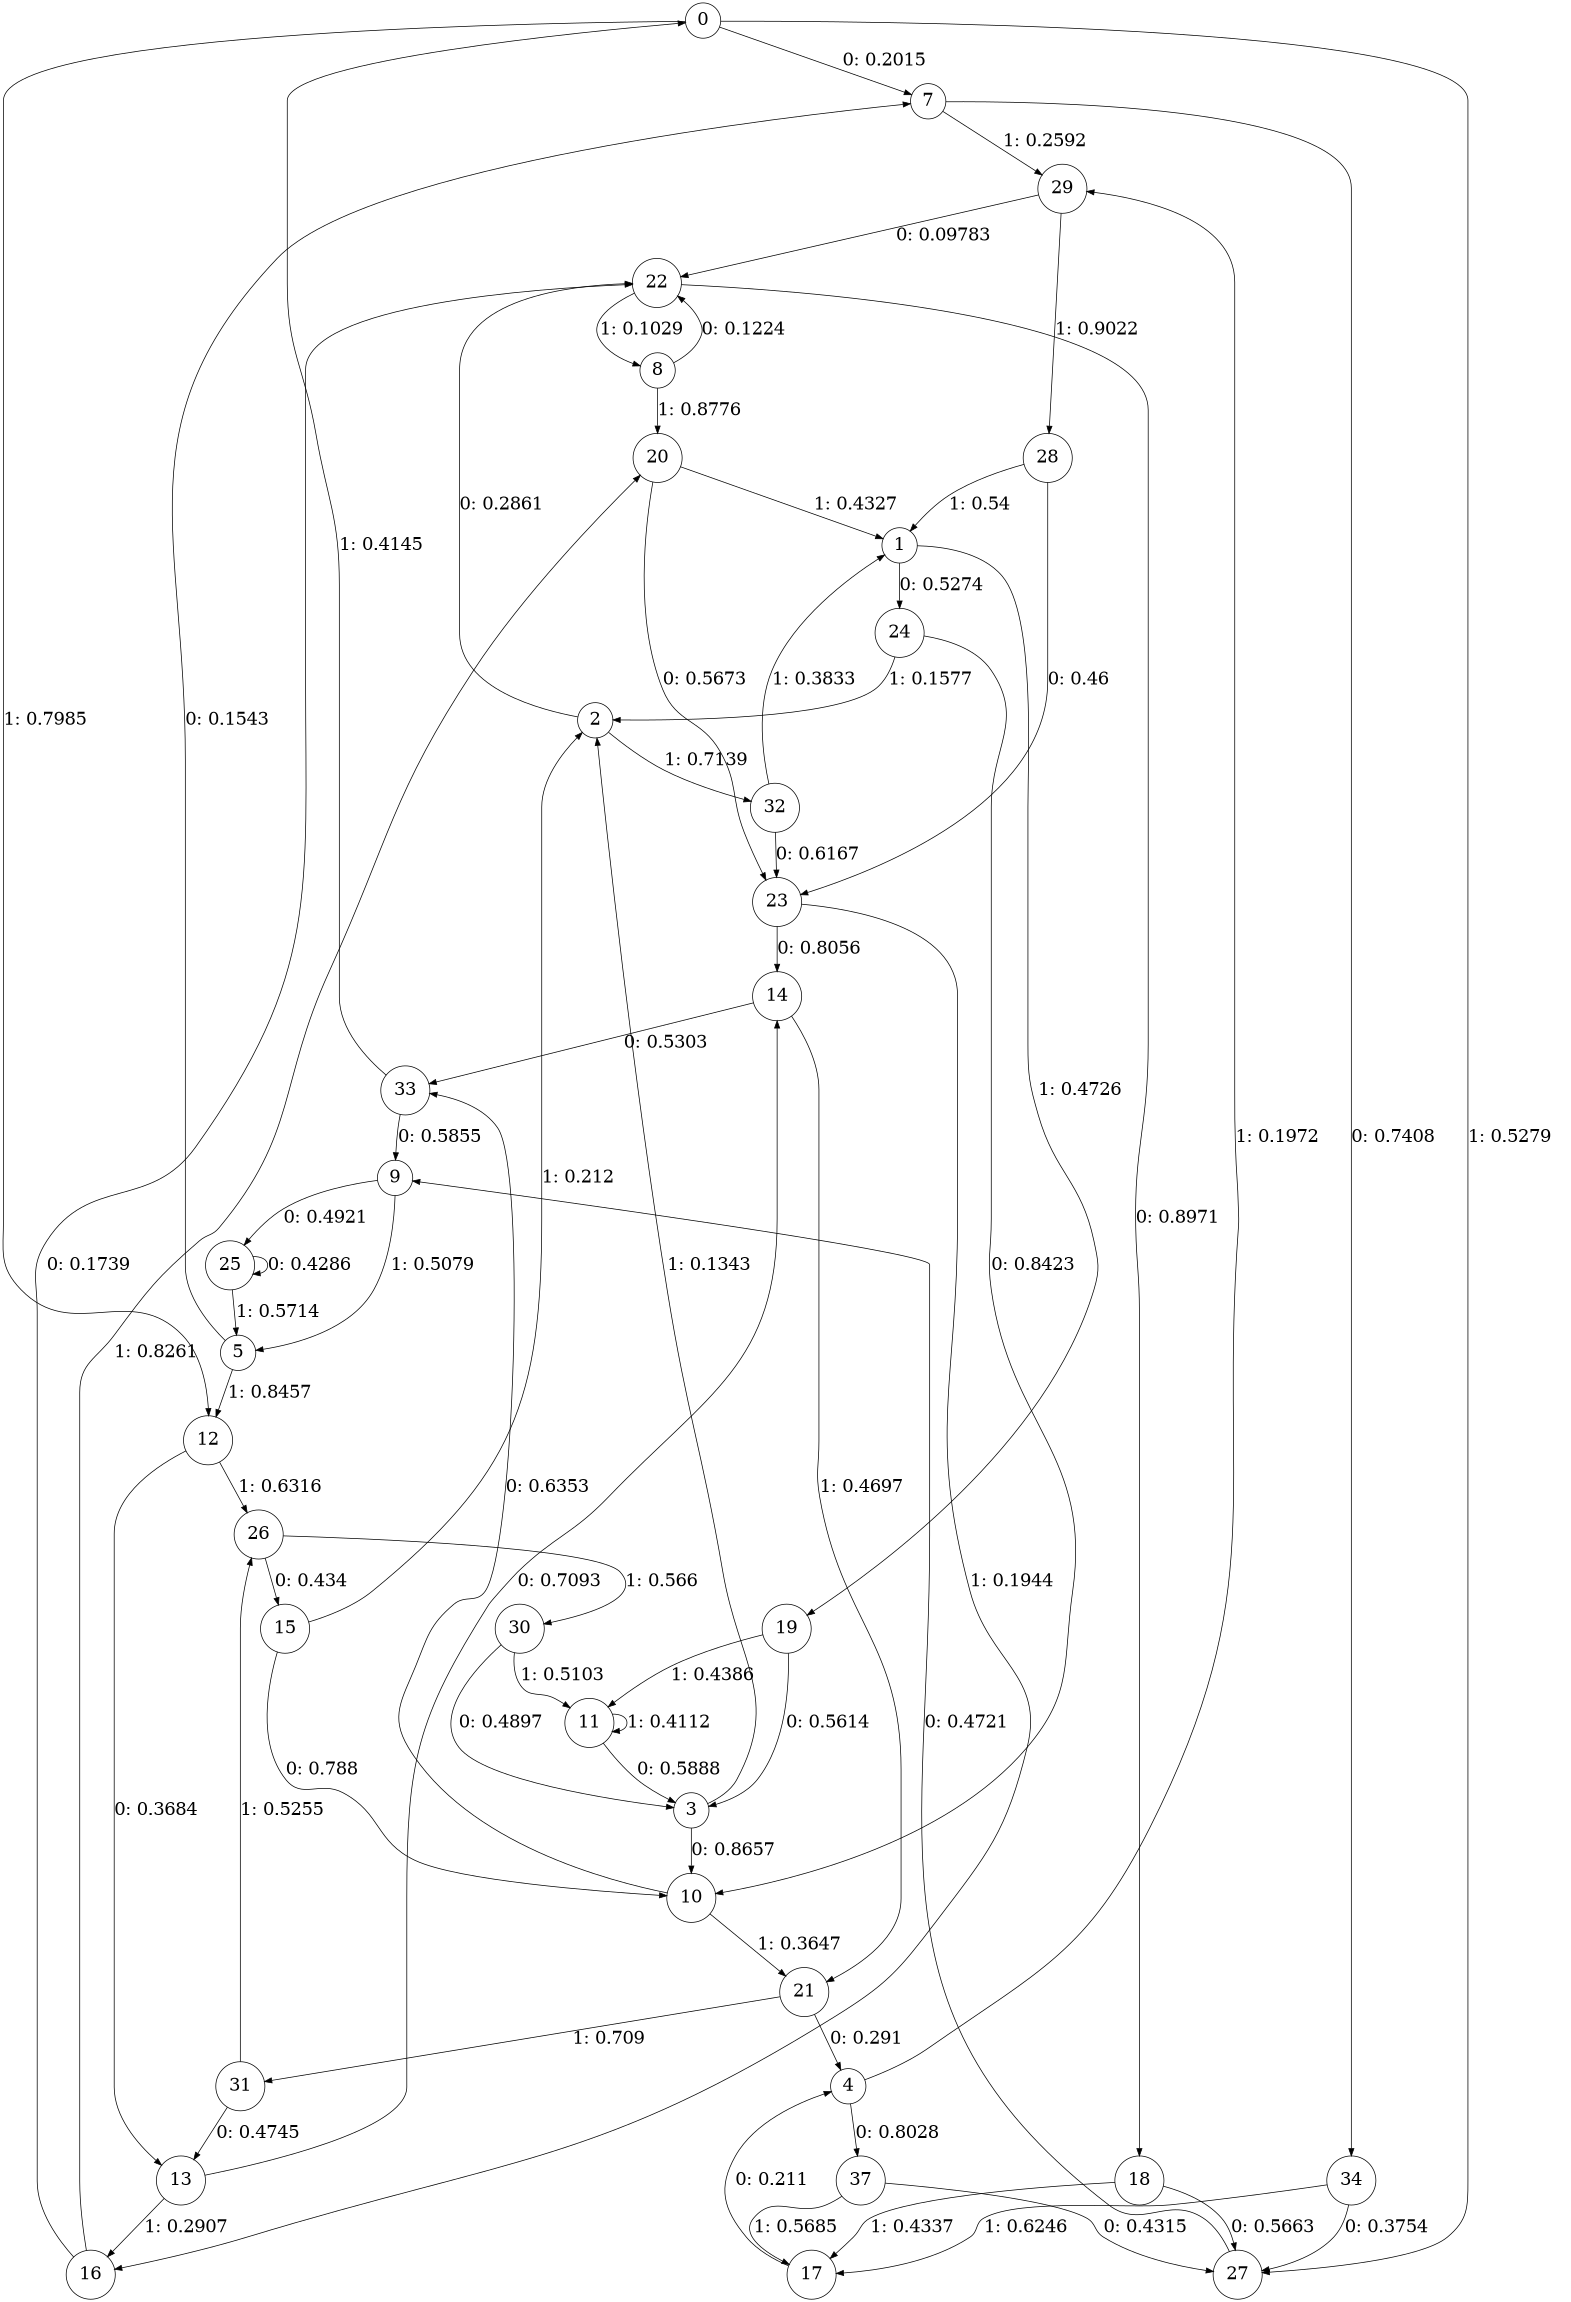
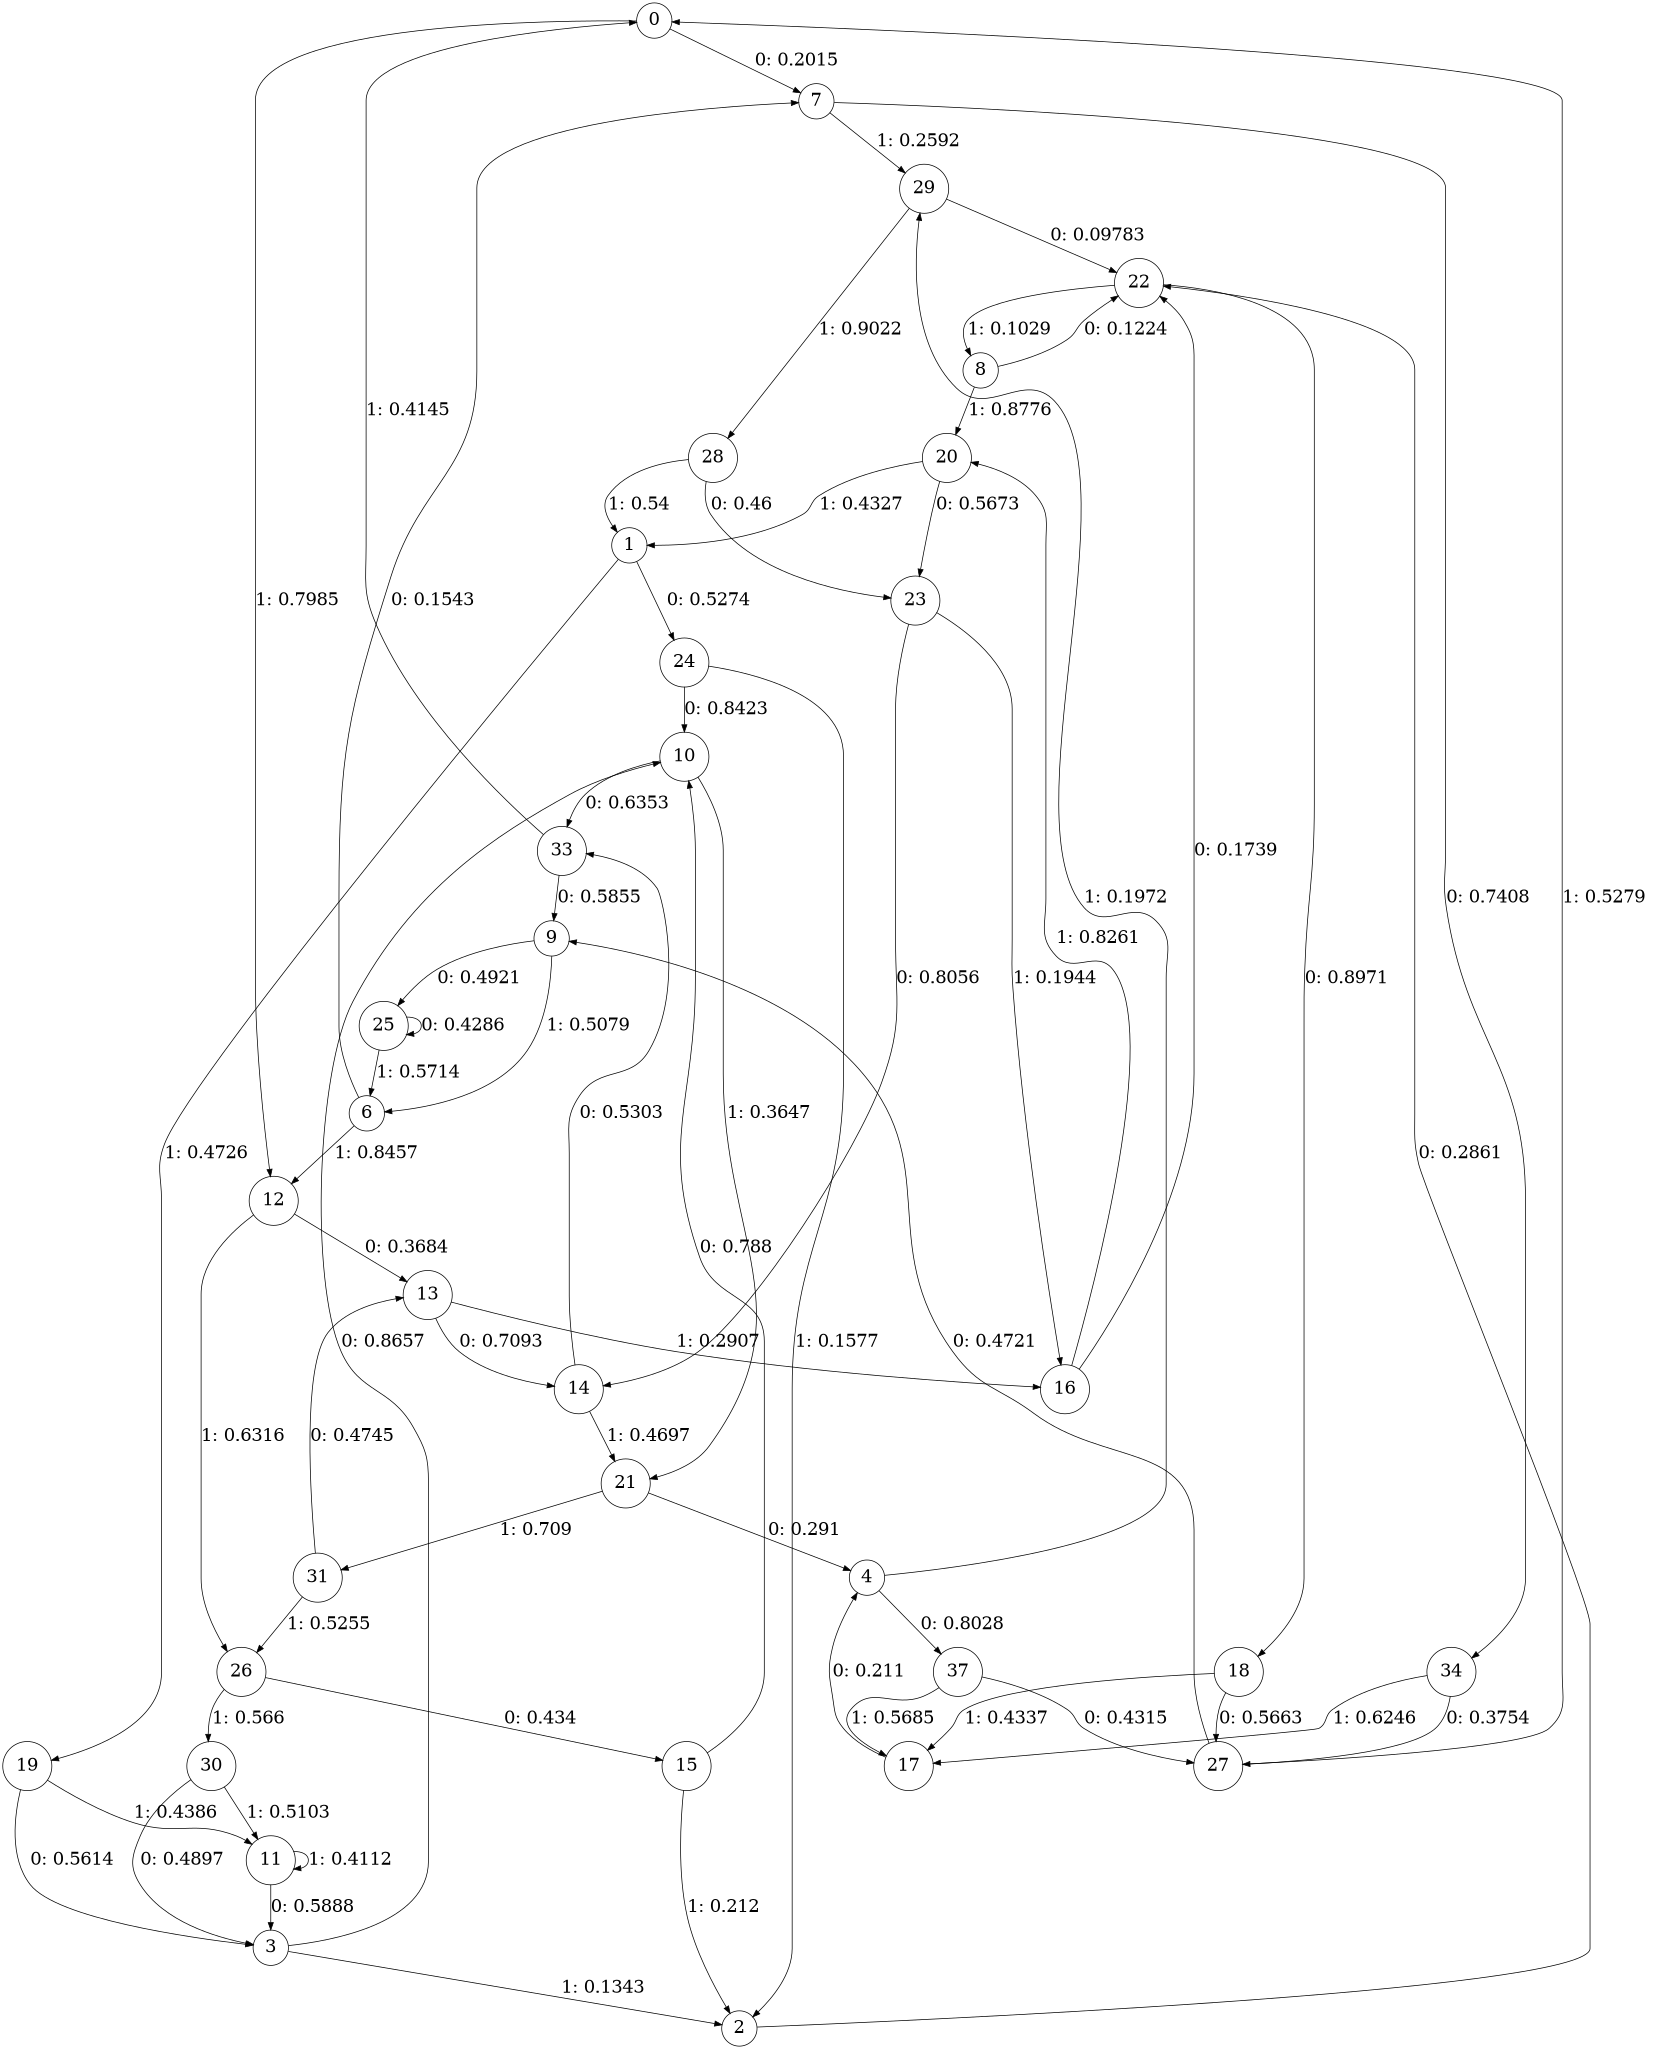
(775, 808) -> none
(1468, 883) -> (1562, 627)
(238, 1353) -> (367, 1113)
